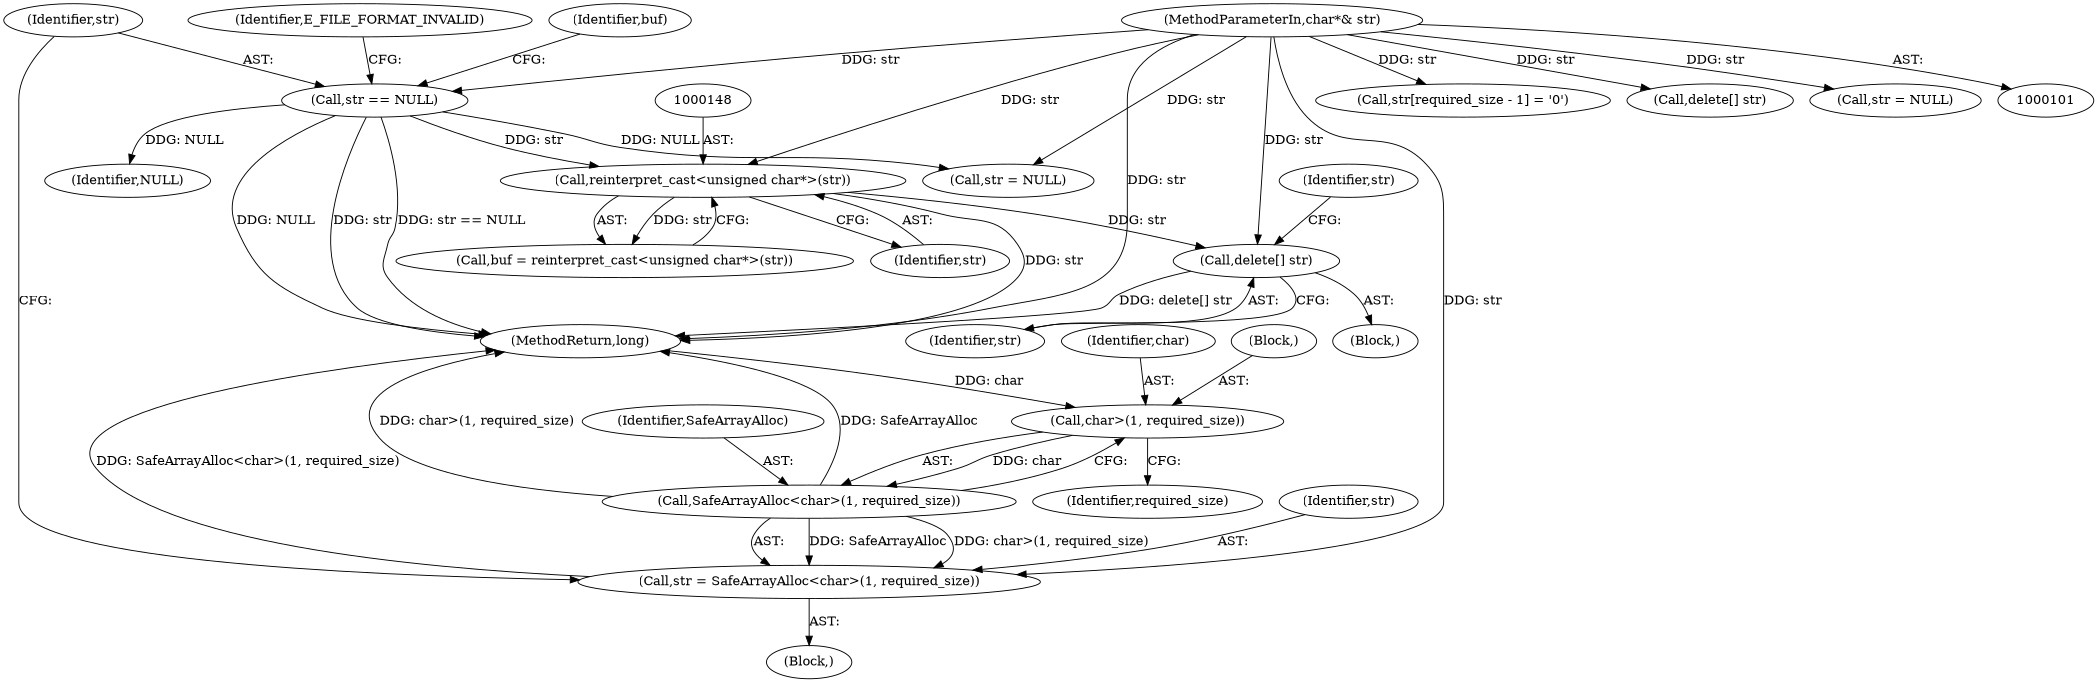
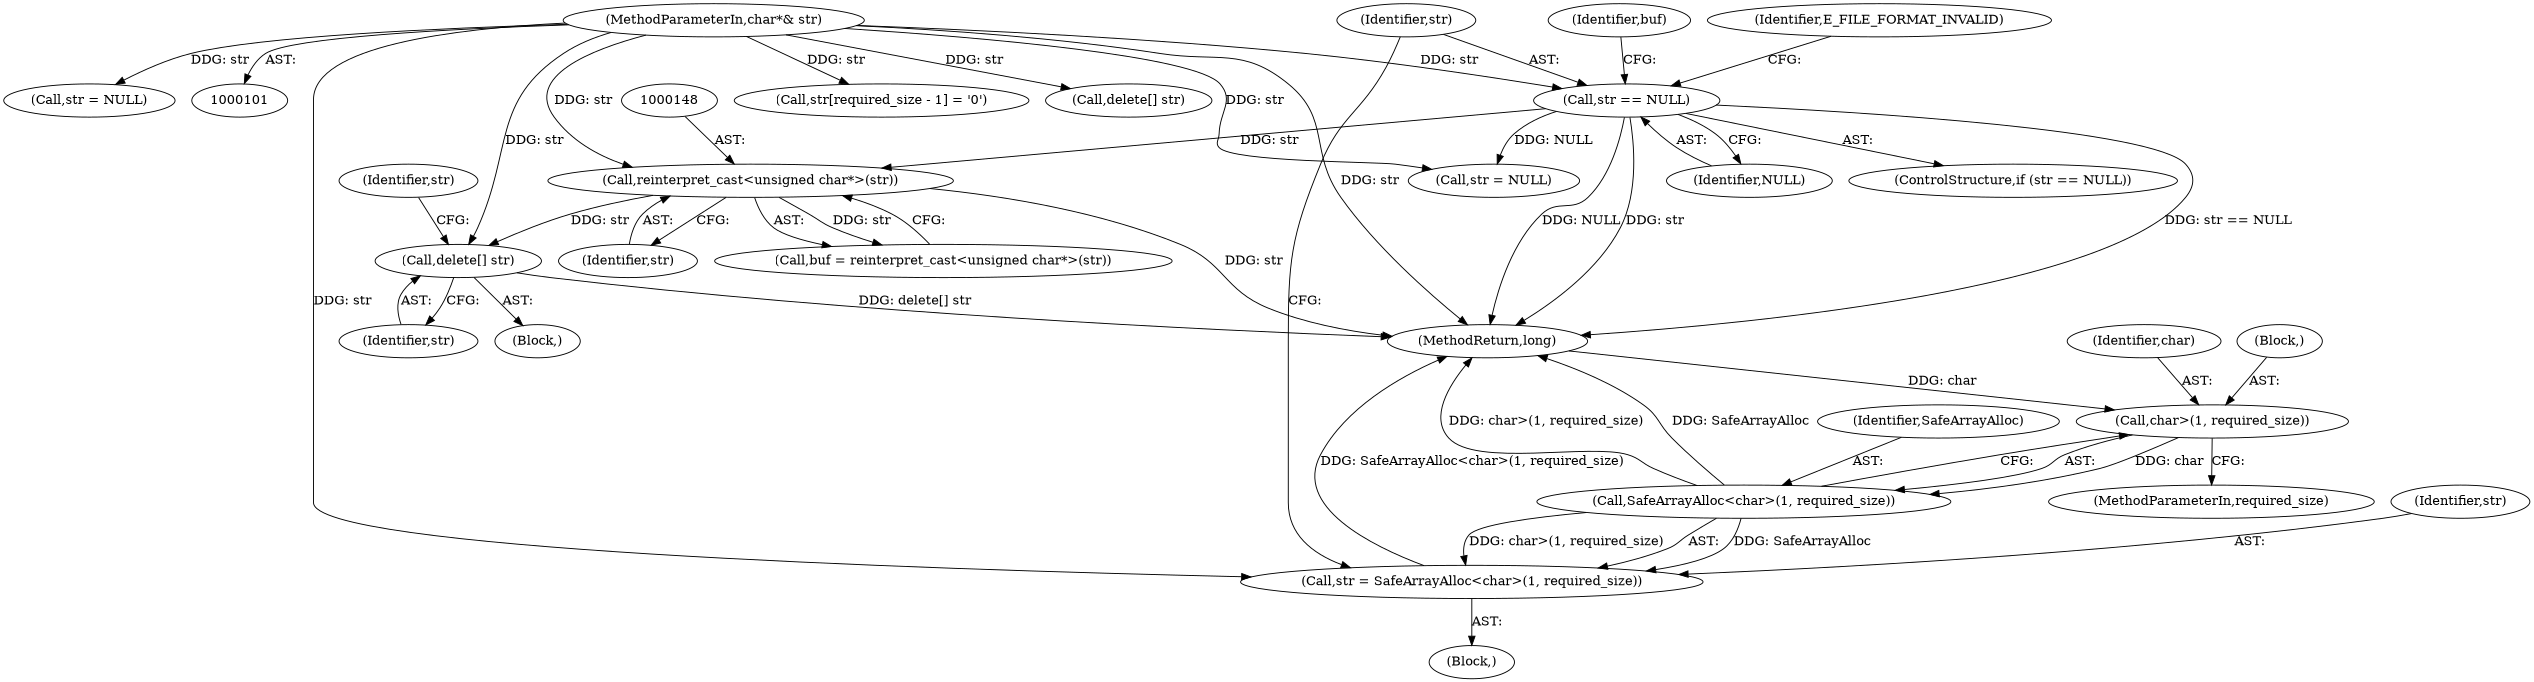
(184, 141) -> (1747, 141)
none -> (1677, 148)
none -> (2013, 181)
(1148, 502) -> (2211, 502)
